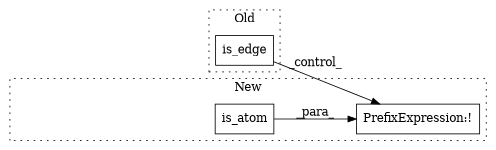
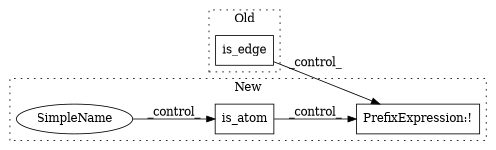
(315, 113) -> (315, 113)
none -> (75, 119)
